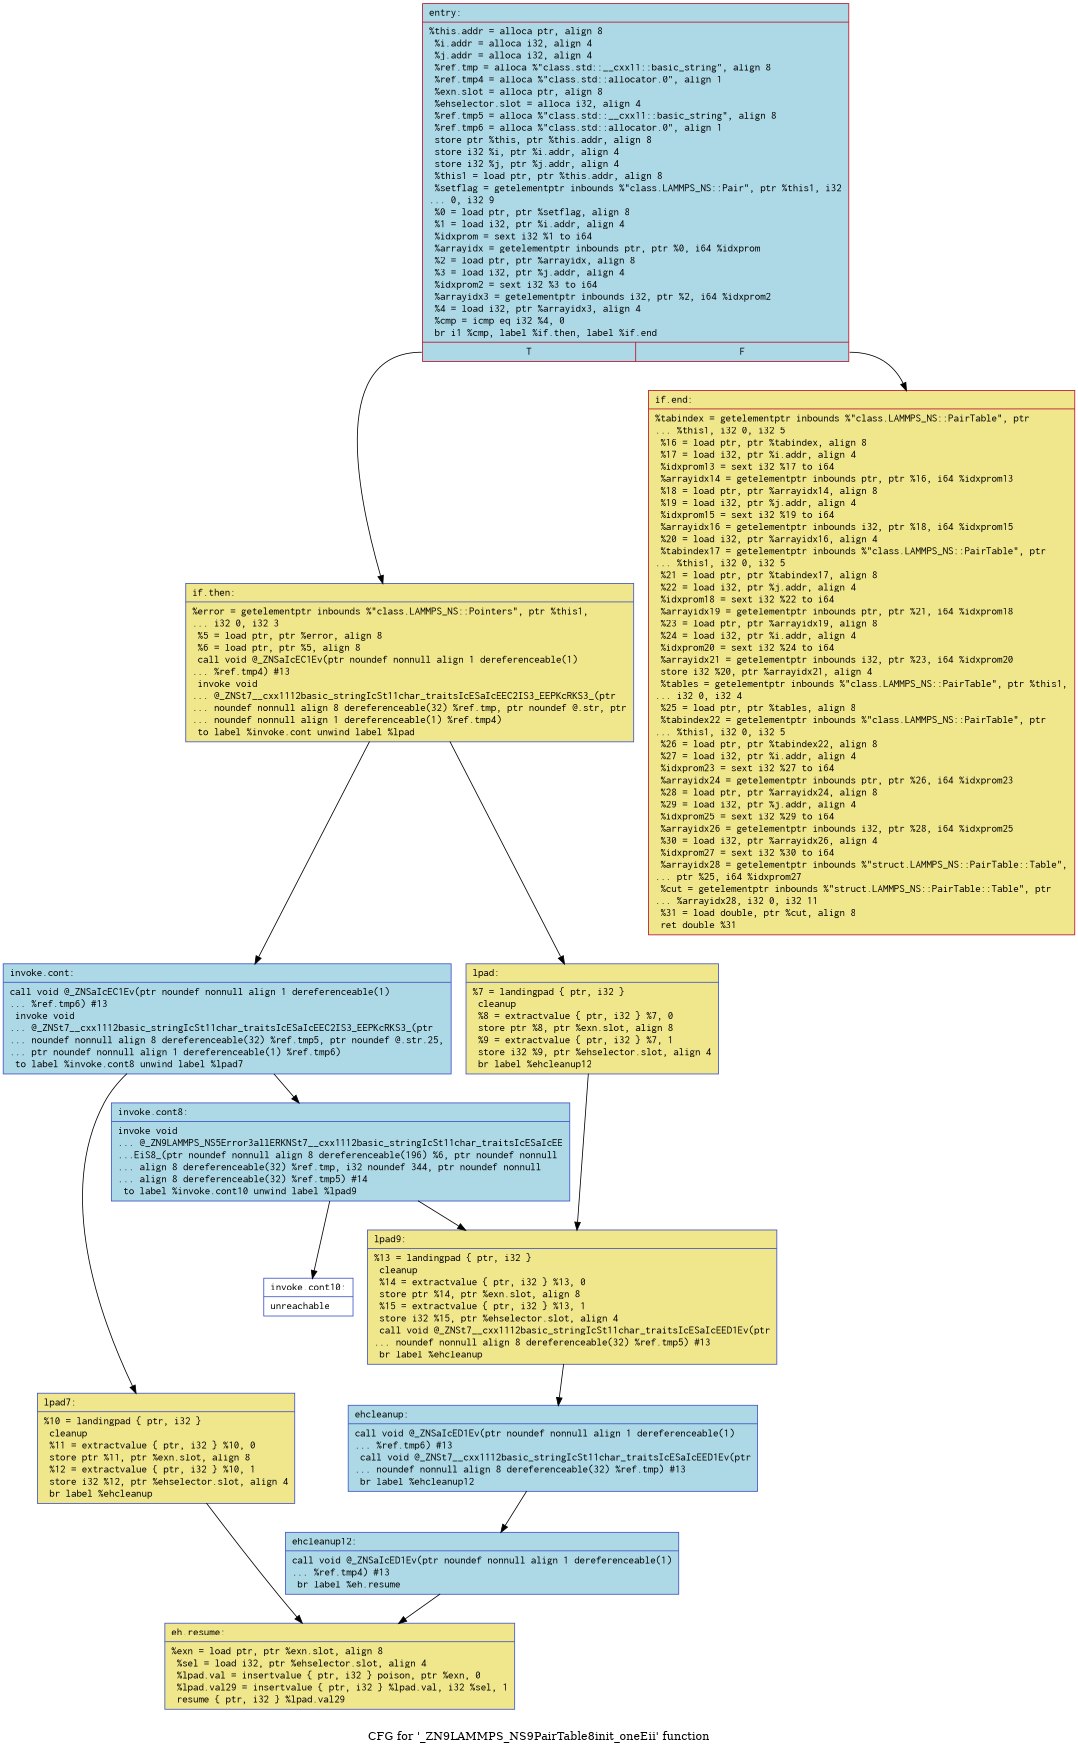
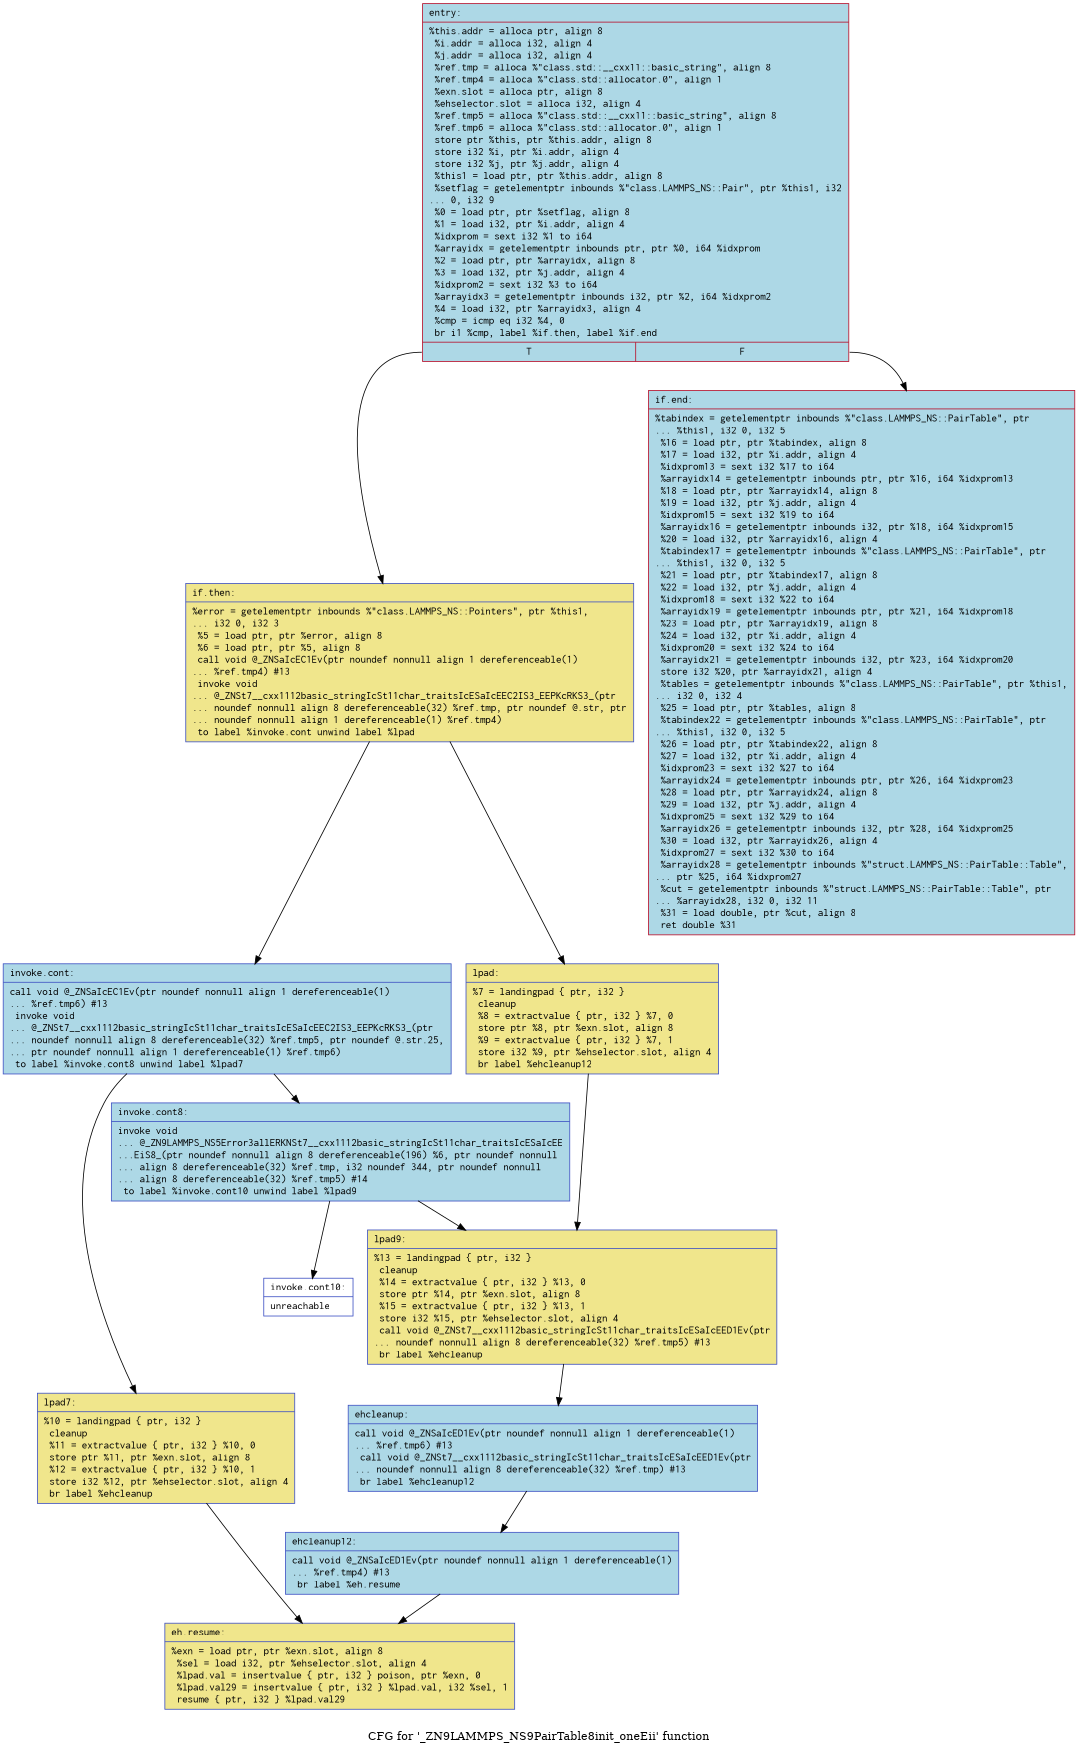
(862, 663) -> (862, 663)
